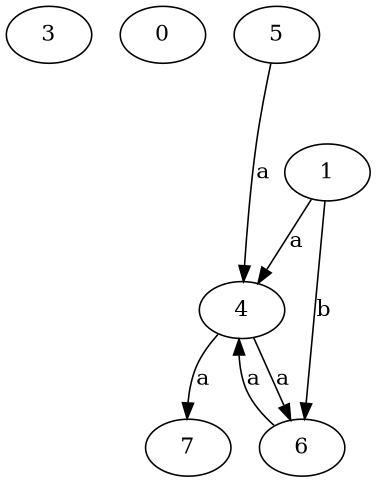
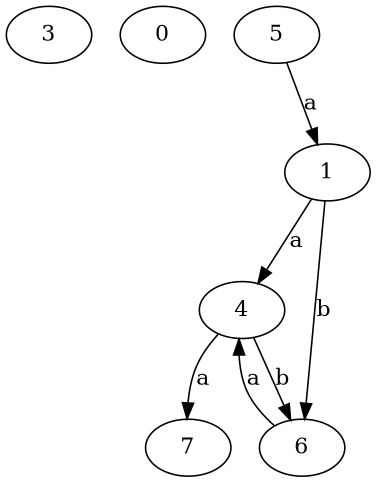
(254, 164) -> (299, 96)
(283, 379) -> (283, 379)
